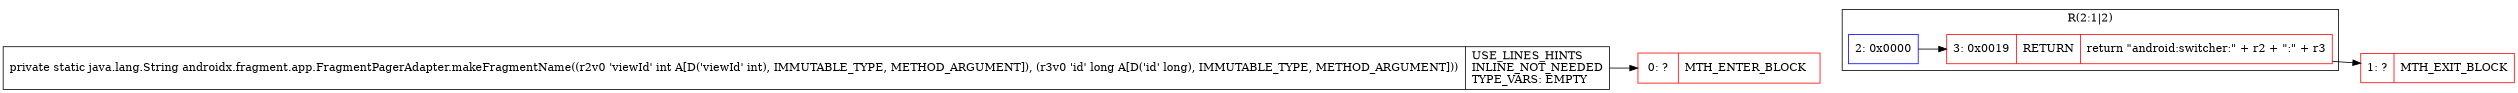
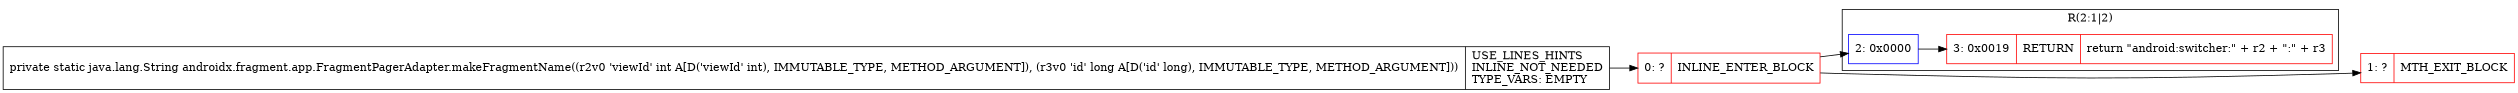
none -> (1830, 56)
(2344, 62) -> (2086, 78)
(1746, 68) -> (1746, 68)
